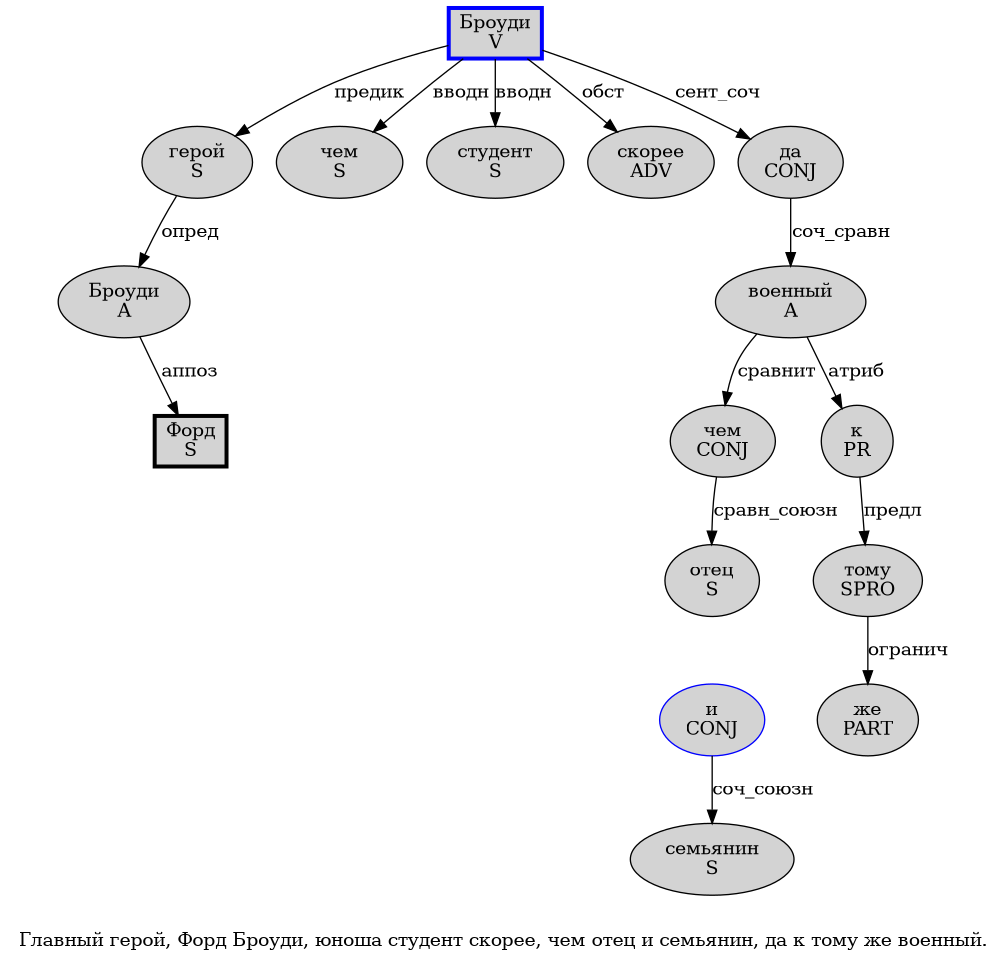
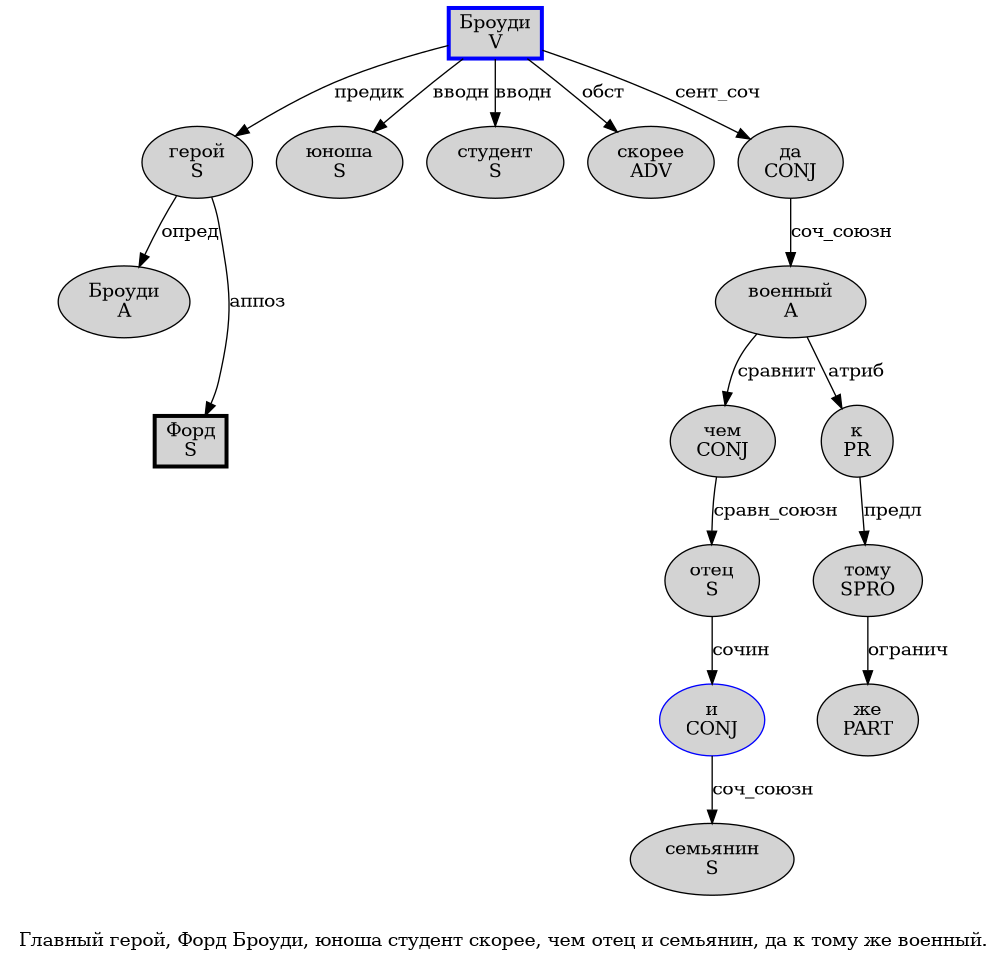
(340, 162) -> (340, 162)
(841, 232) -> (841, 232)
(156, 370) -> (229, 301)
none -> (712, 643)
